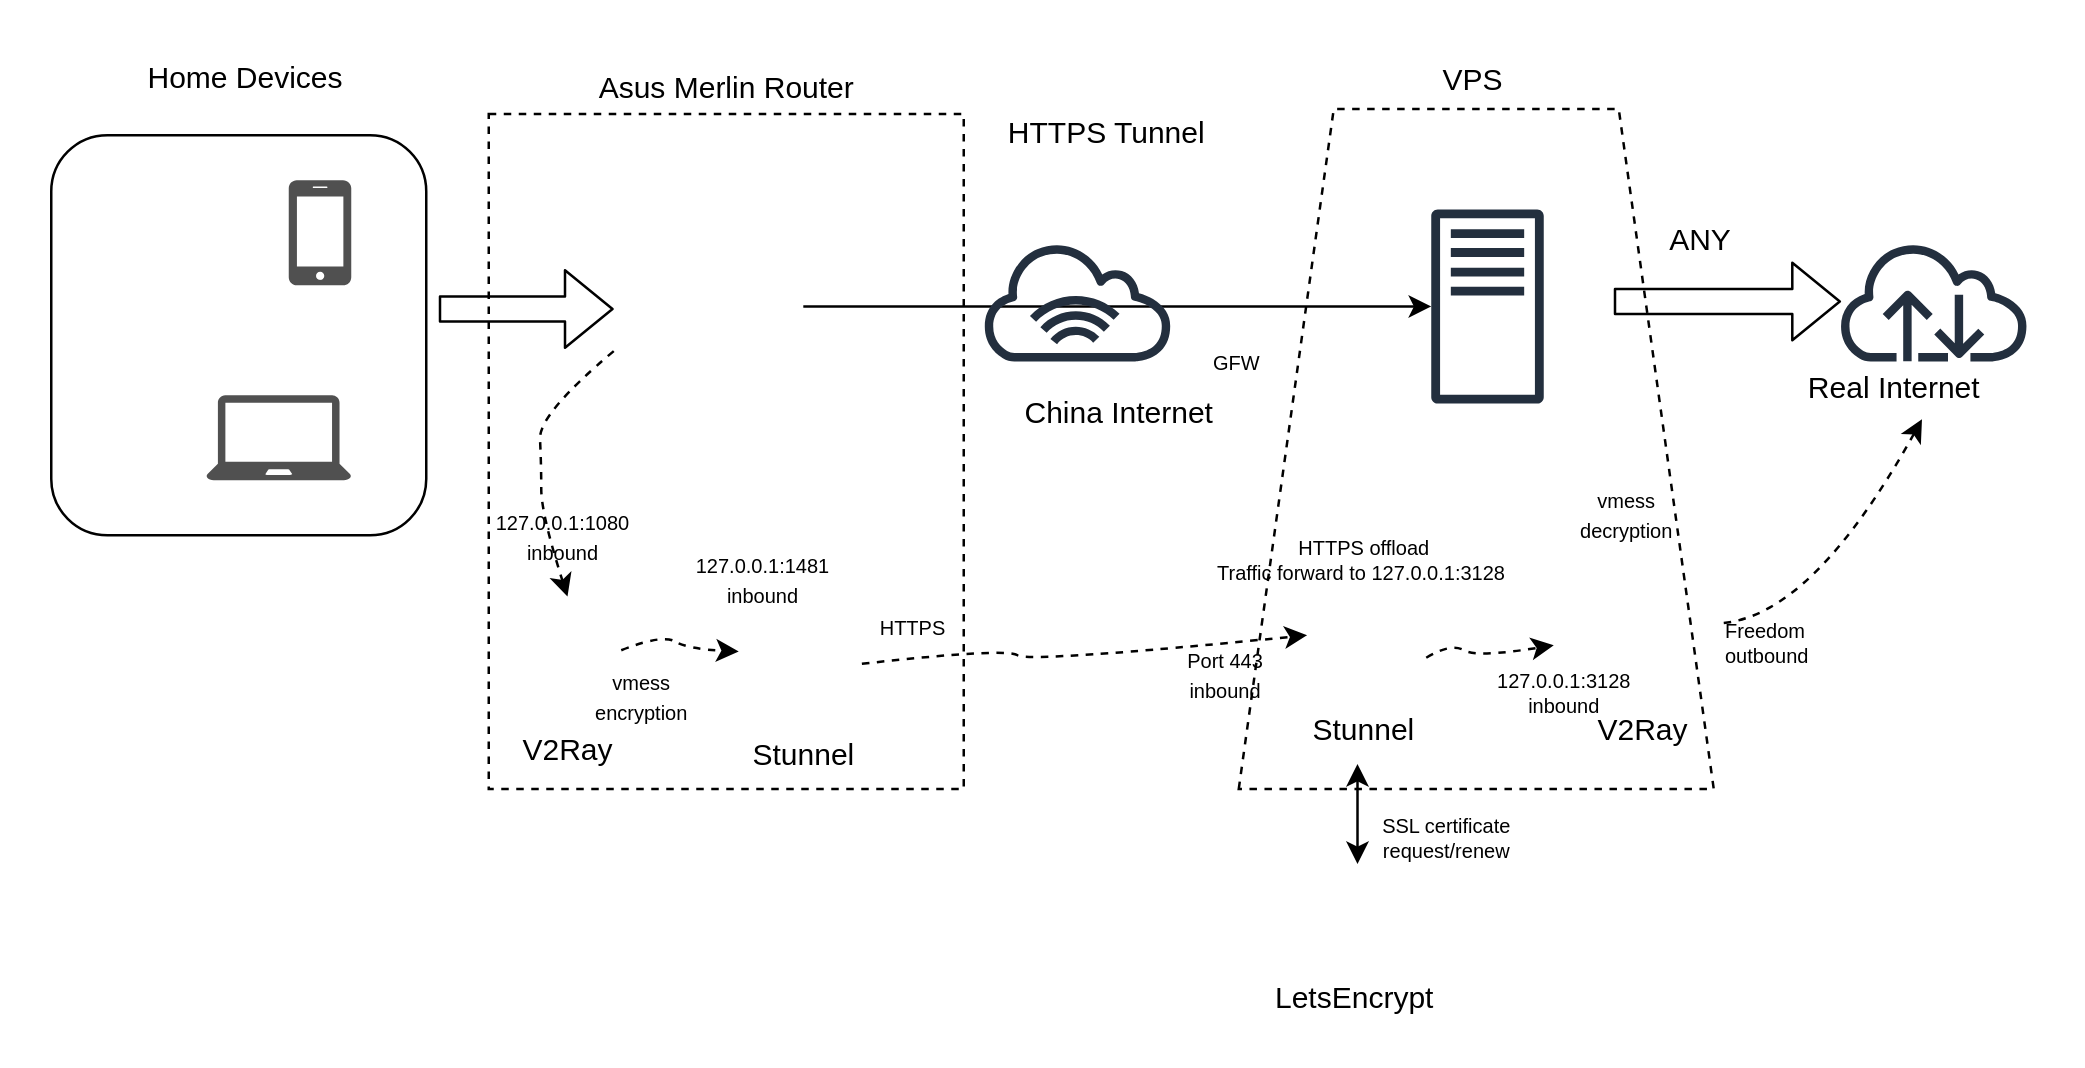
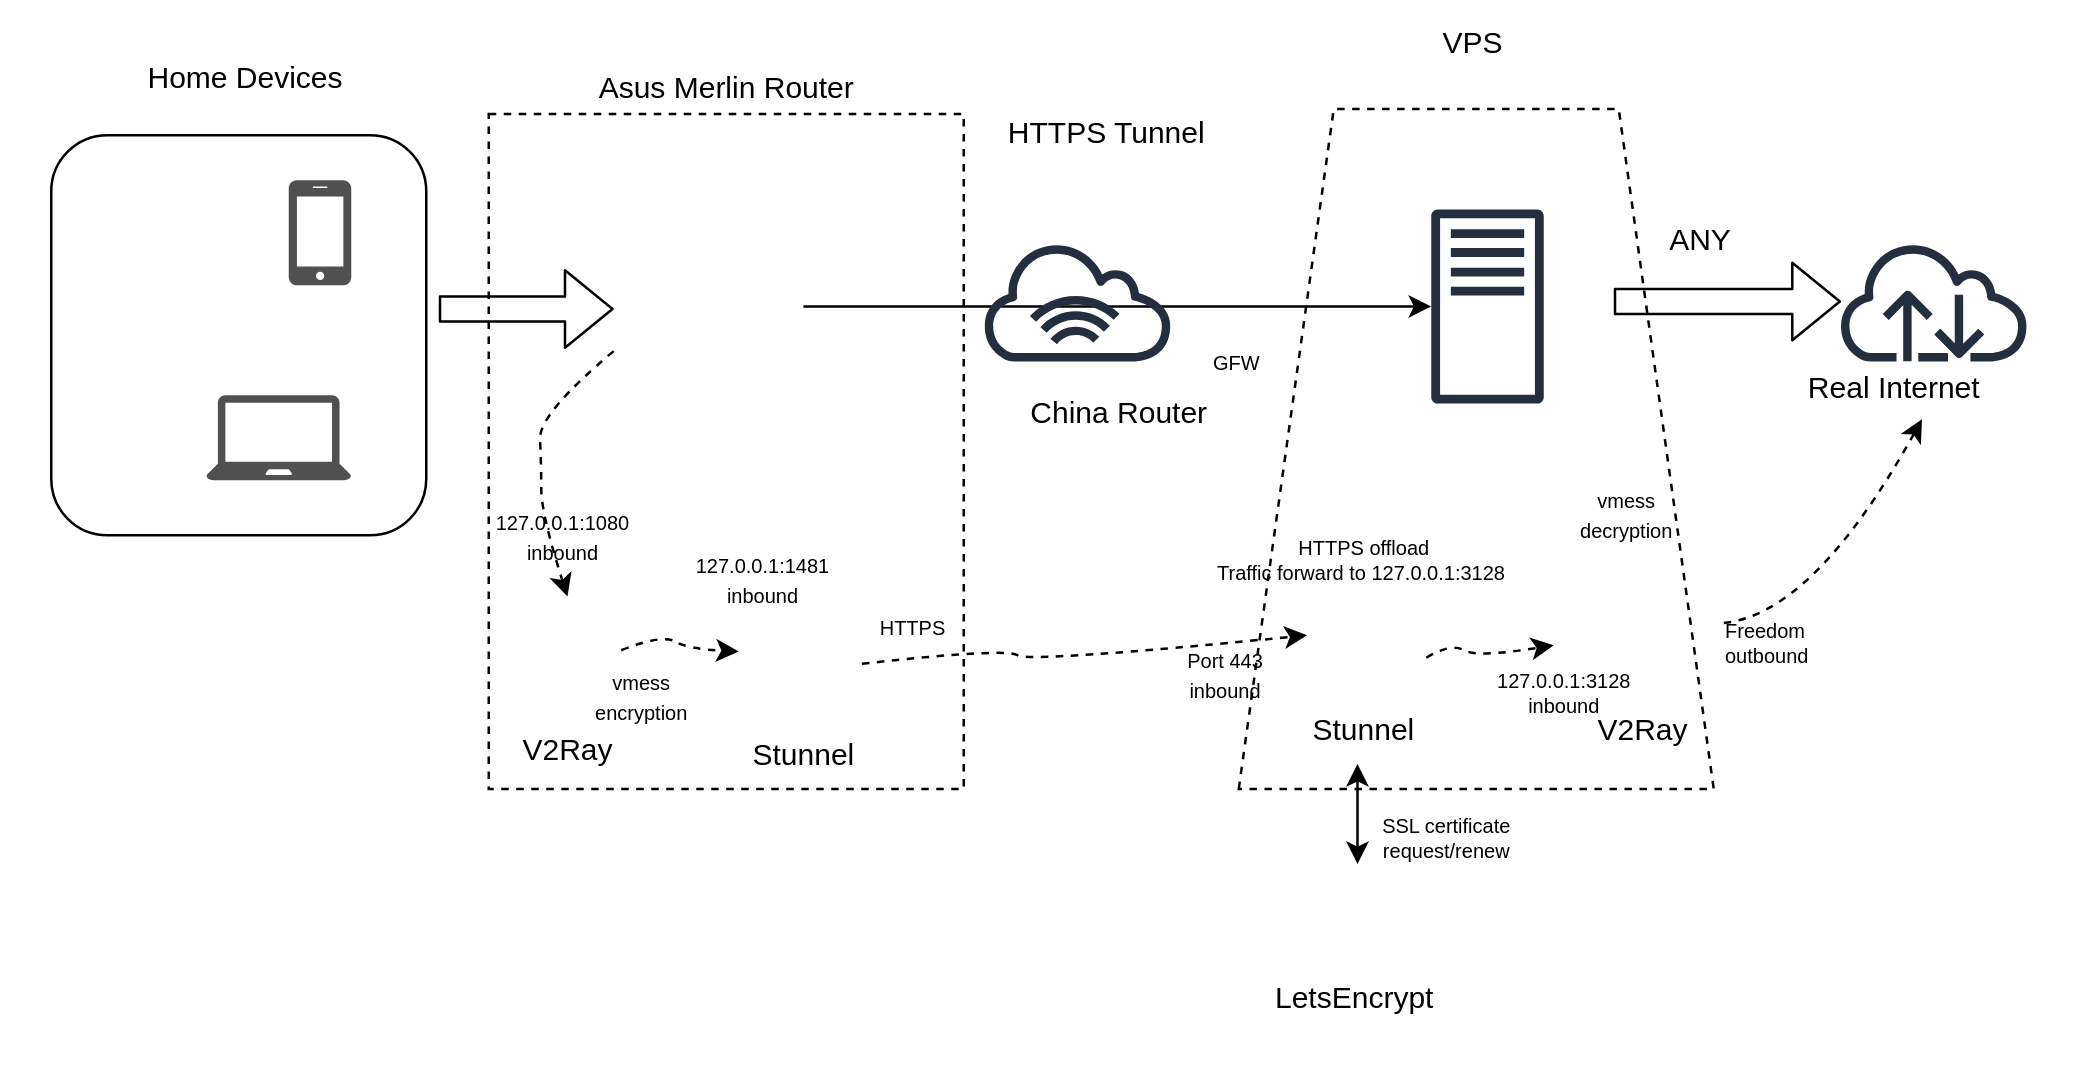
(1474, 81) -> (1474, 44)
(1120, 414) -> (1120, 414)
